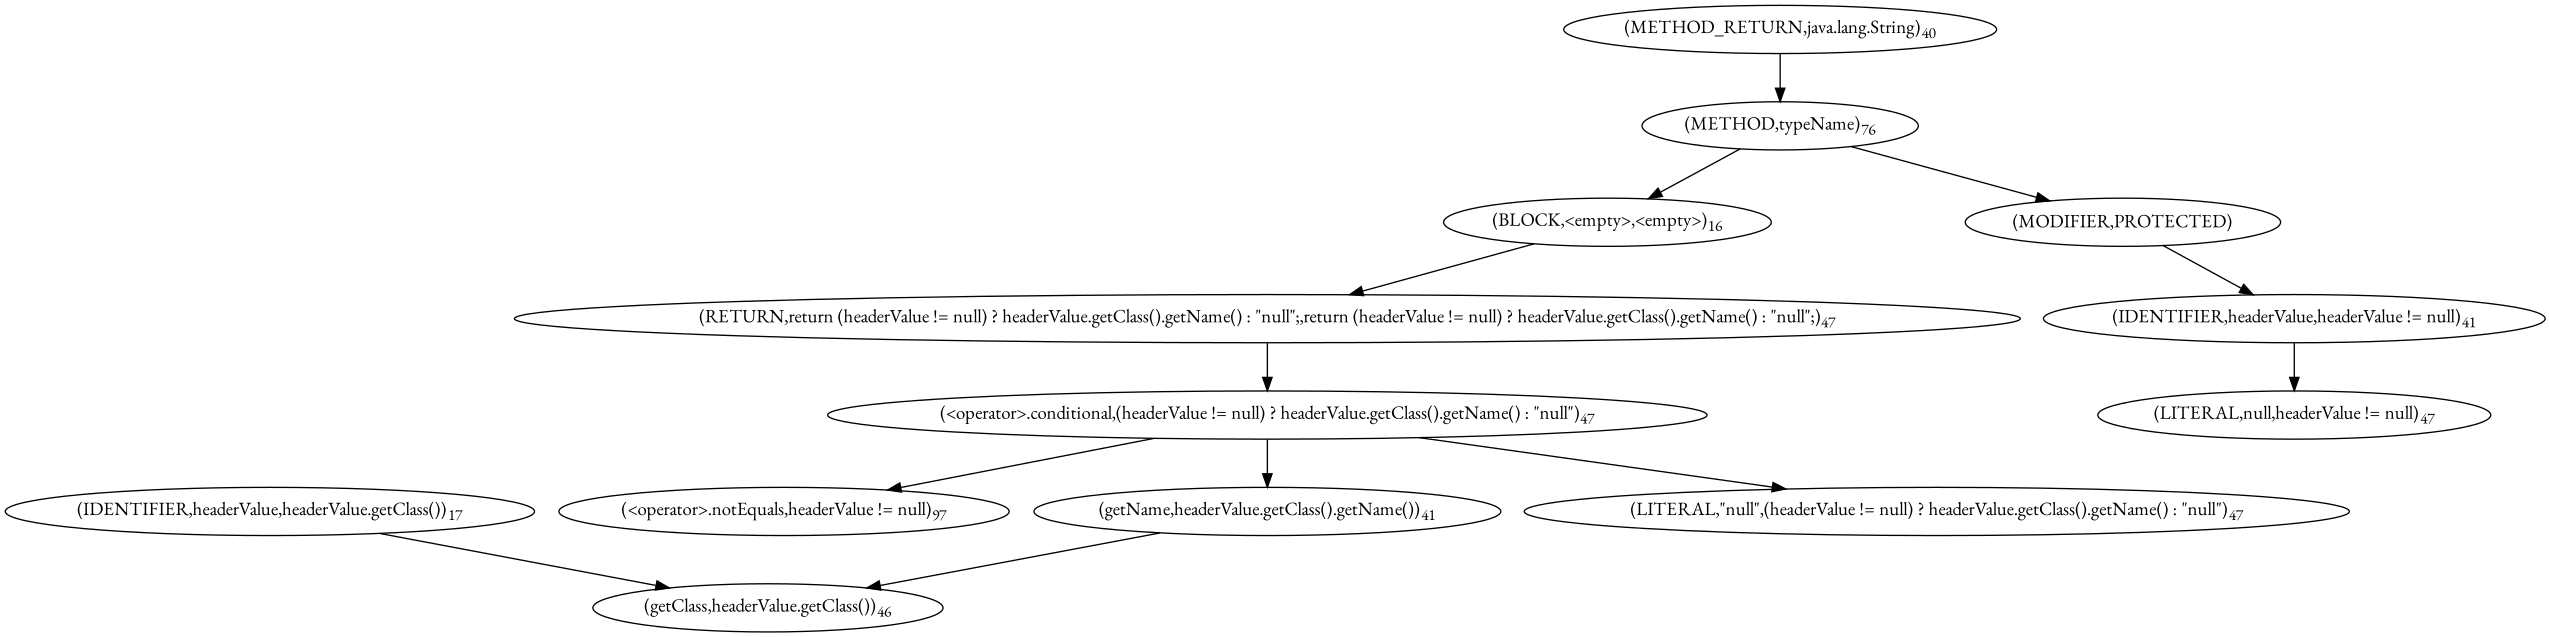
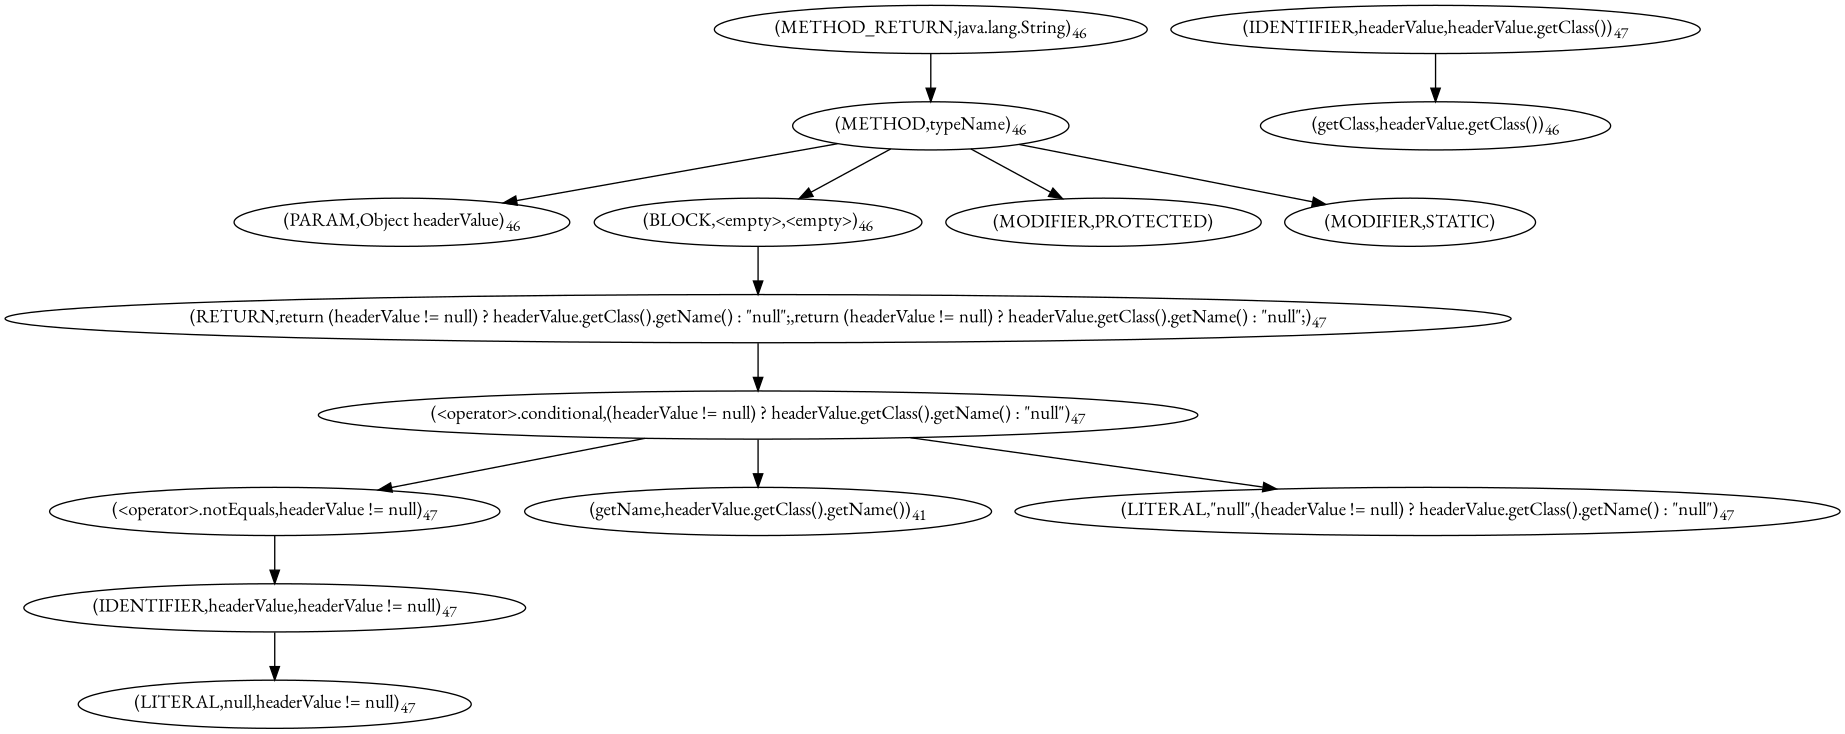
(1929, 27) -> (1079, 27)
(1869, 124) -> (1019, 124)
(1715, 220) -> (866, 220)
none -> (402, 222)
none -> (1410, 222)
(2202, 267) -> (275, 553)
(2469, 317) -> (449, 606)
(455, 509) -> (1621, 27)
(939, 509) -> (430, 509)
(1020, 559) -> none
